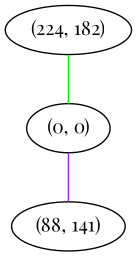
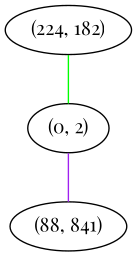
(68, 128) -> (68, 128)
(68, 226) -> (68, 226)
